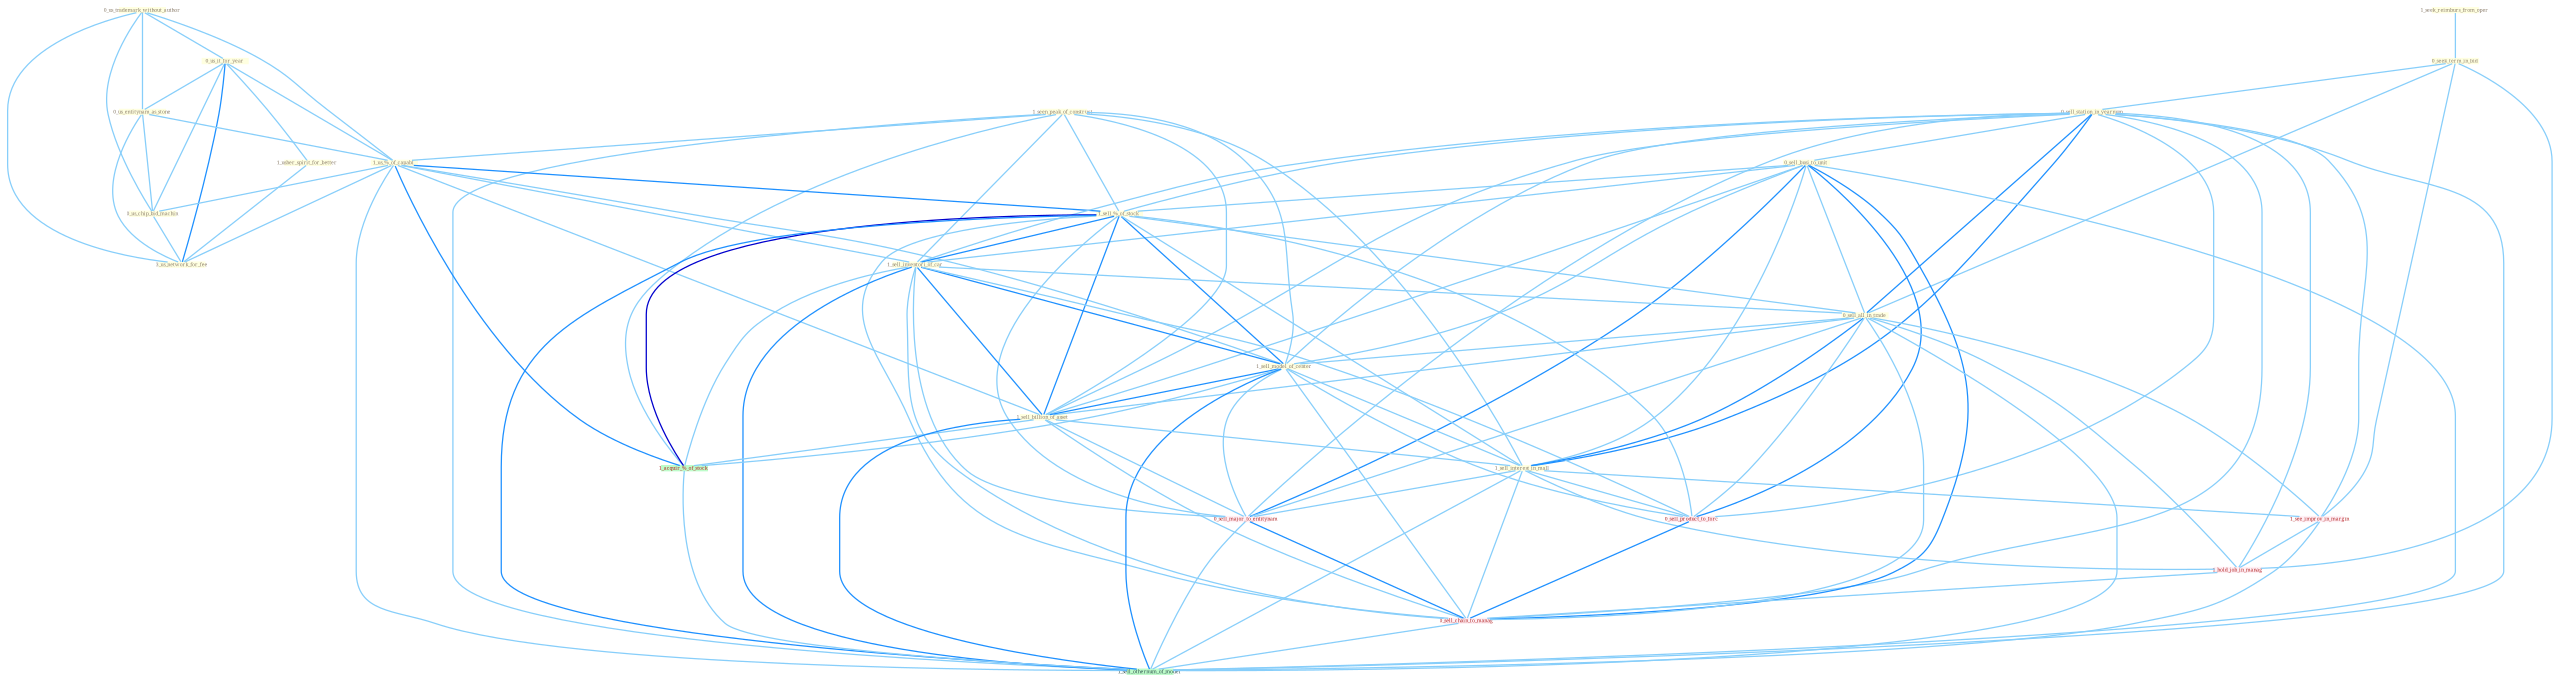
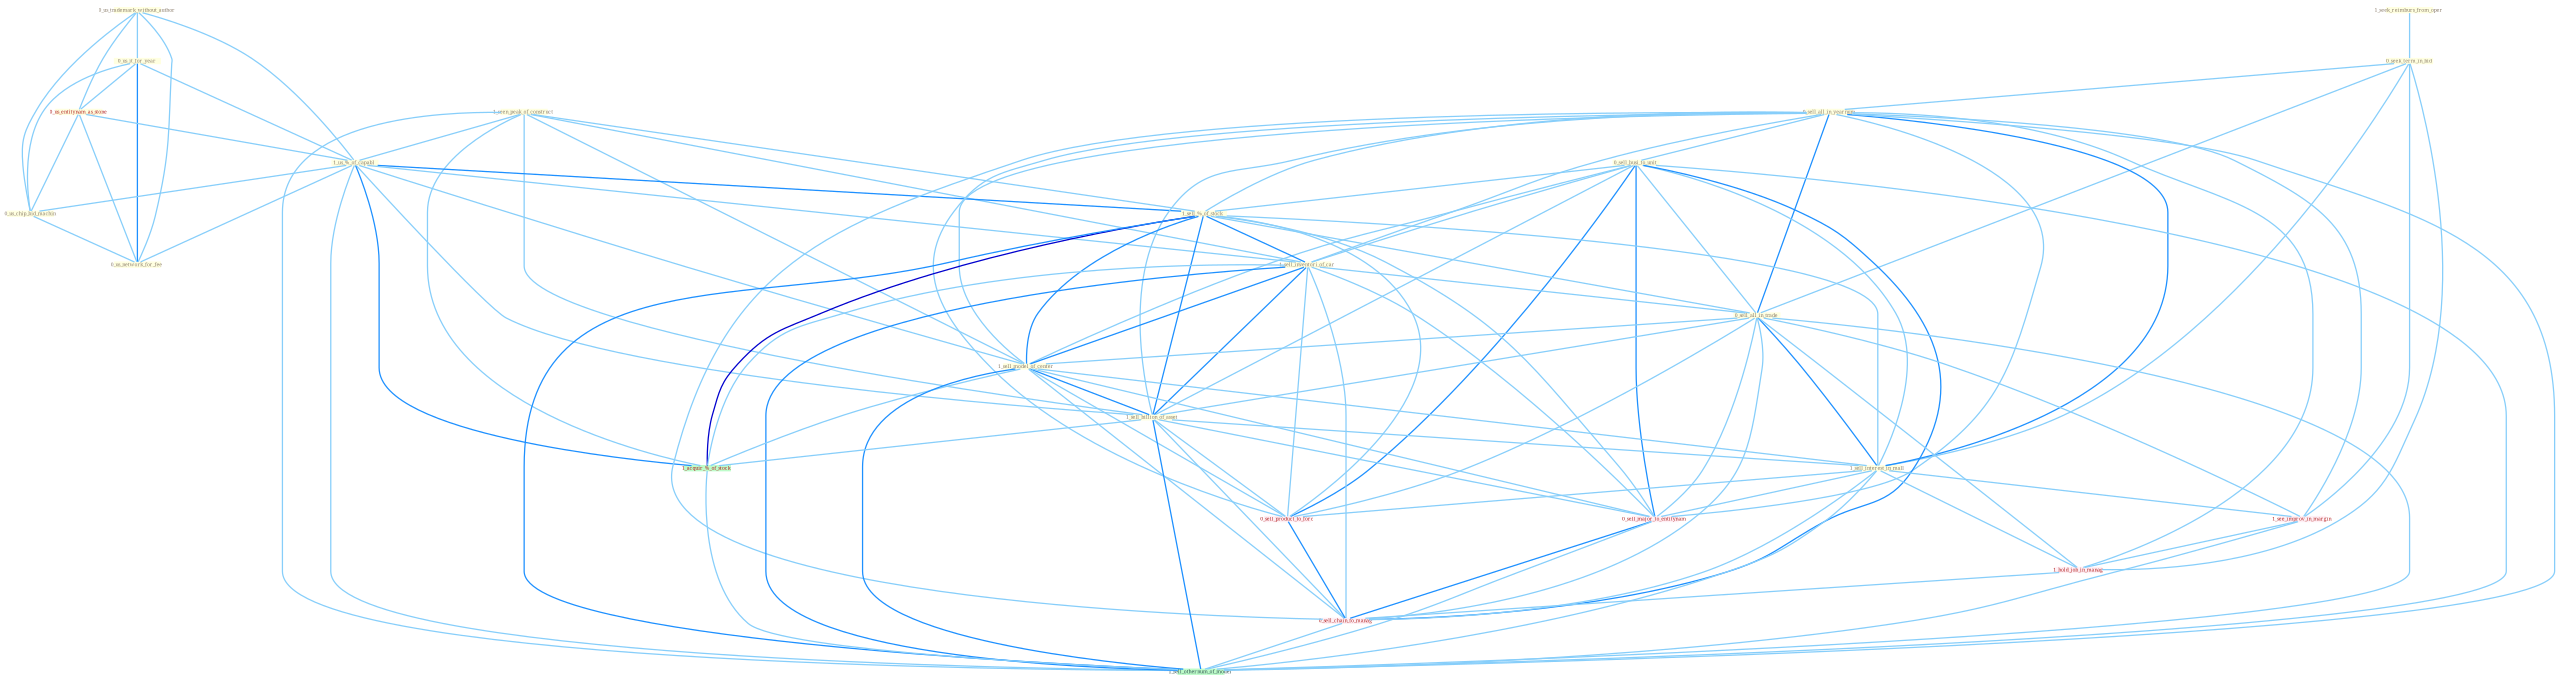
(142, 112) -> (79, 112)
(2093, 112) -> (1829, 112)
(308, 163) -> none
(1349, 229) -> (2194, 328)
(182, 265) -> (137, 265)
none -> (1220, 468)
(968, 503) -> none
